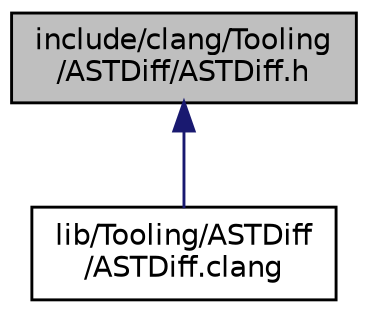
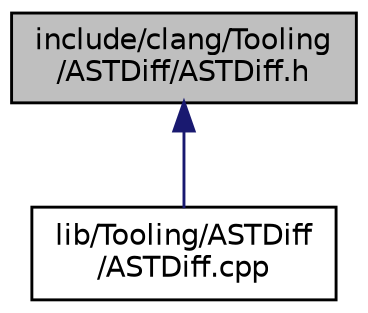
(184, 254) -> (184, 254)
